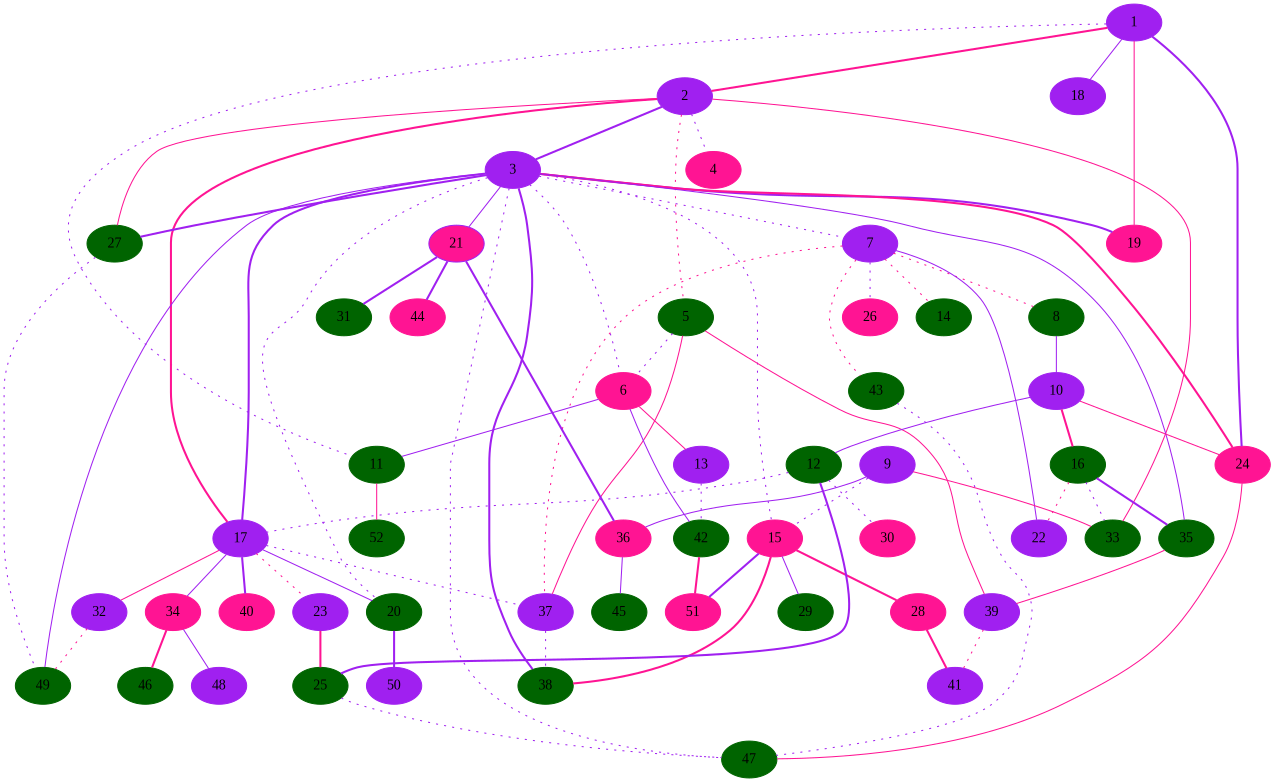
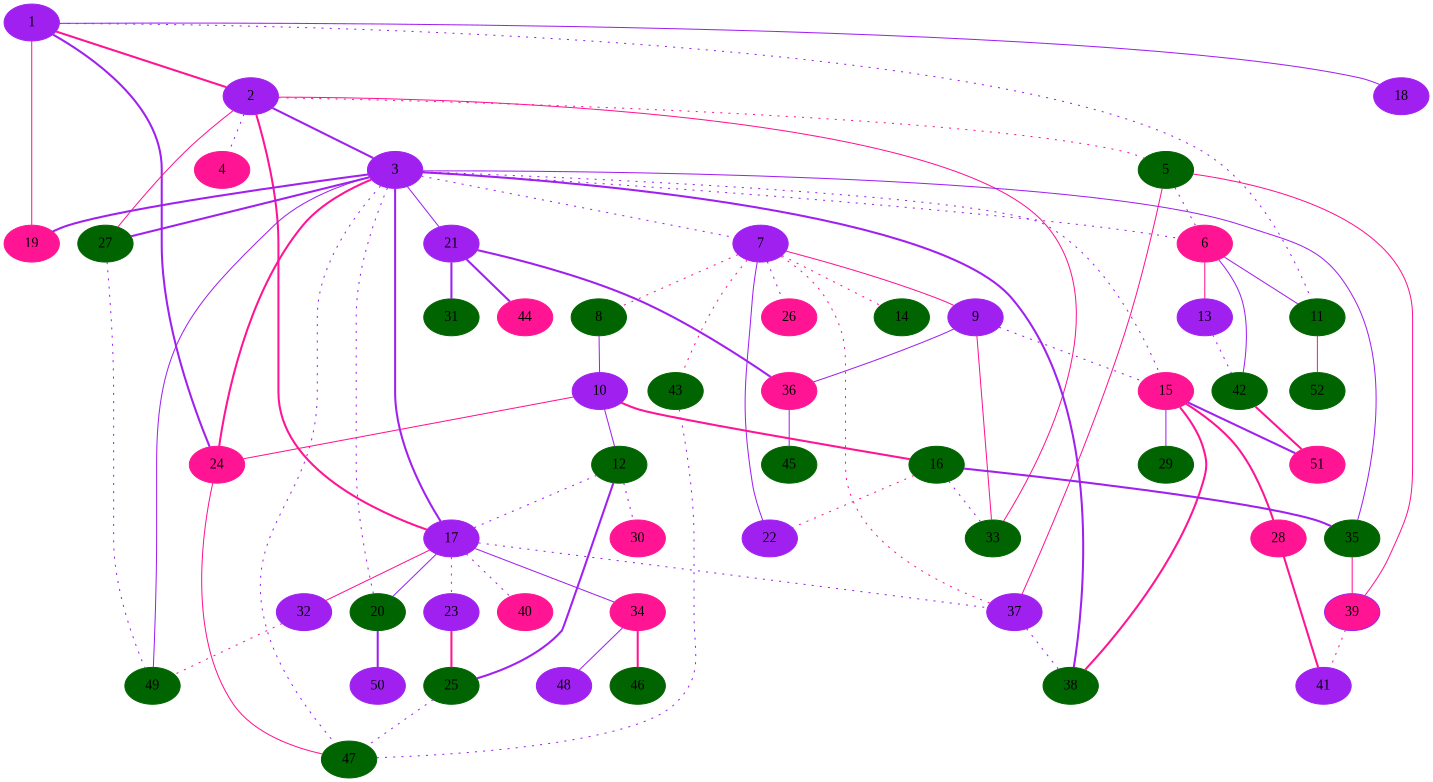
(457, 244) -> (451, 244)
none -> (871, 276)
(244, 575) -> (488, 575)
(992, 612) -> (1352, 612)
